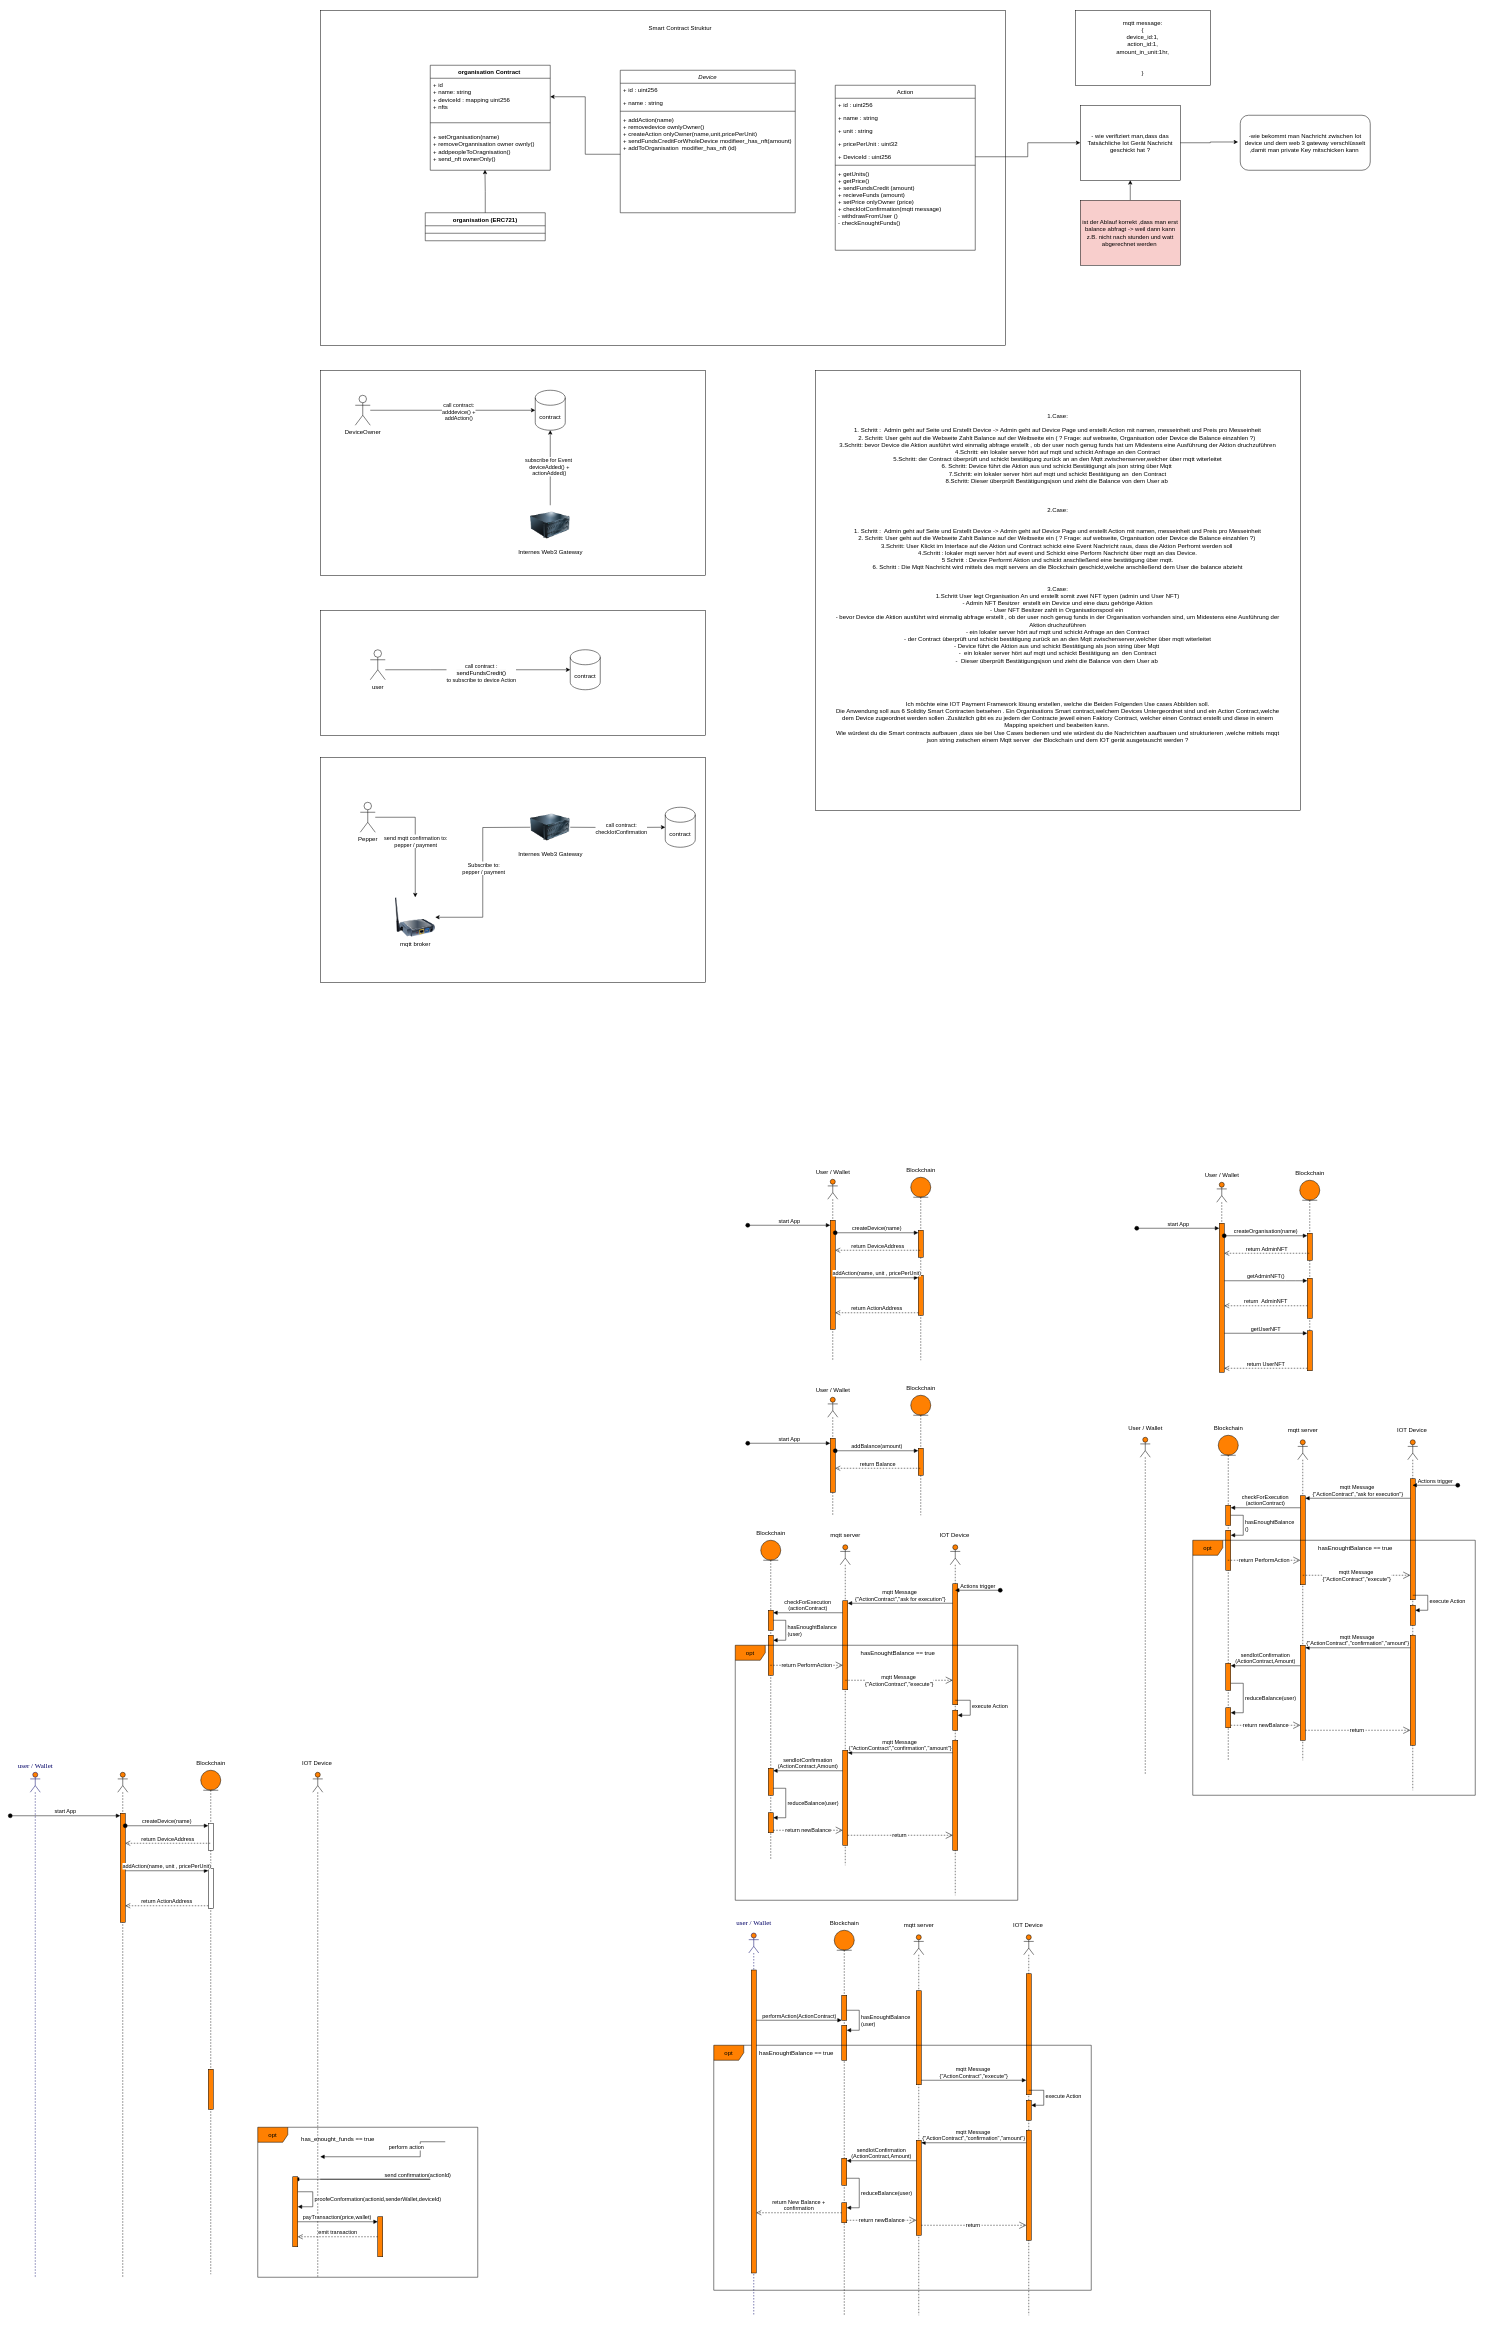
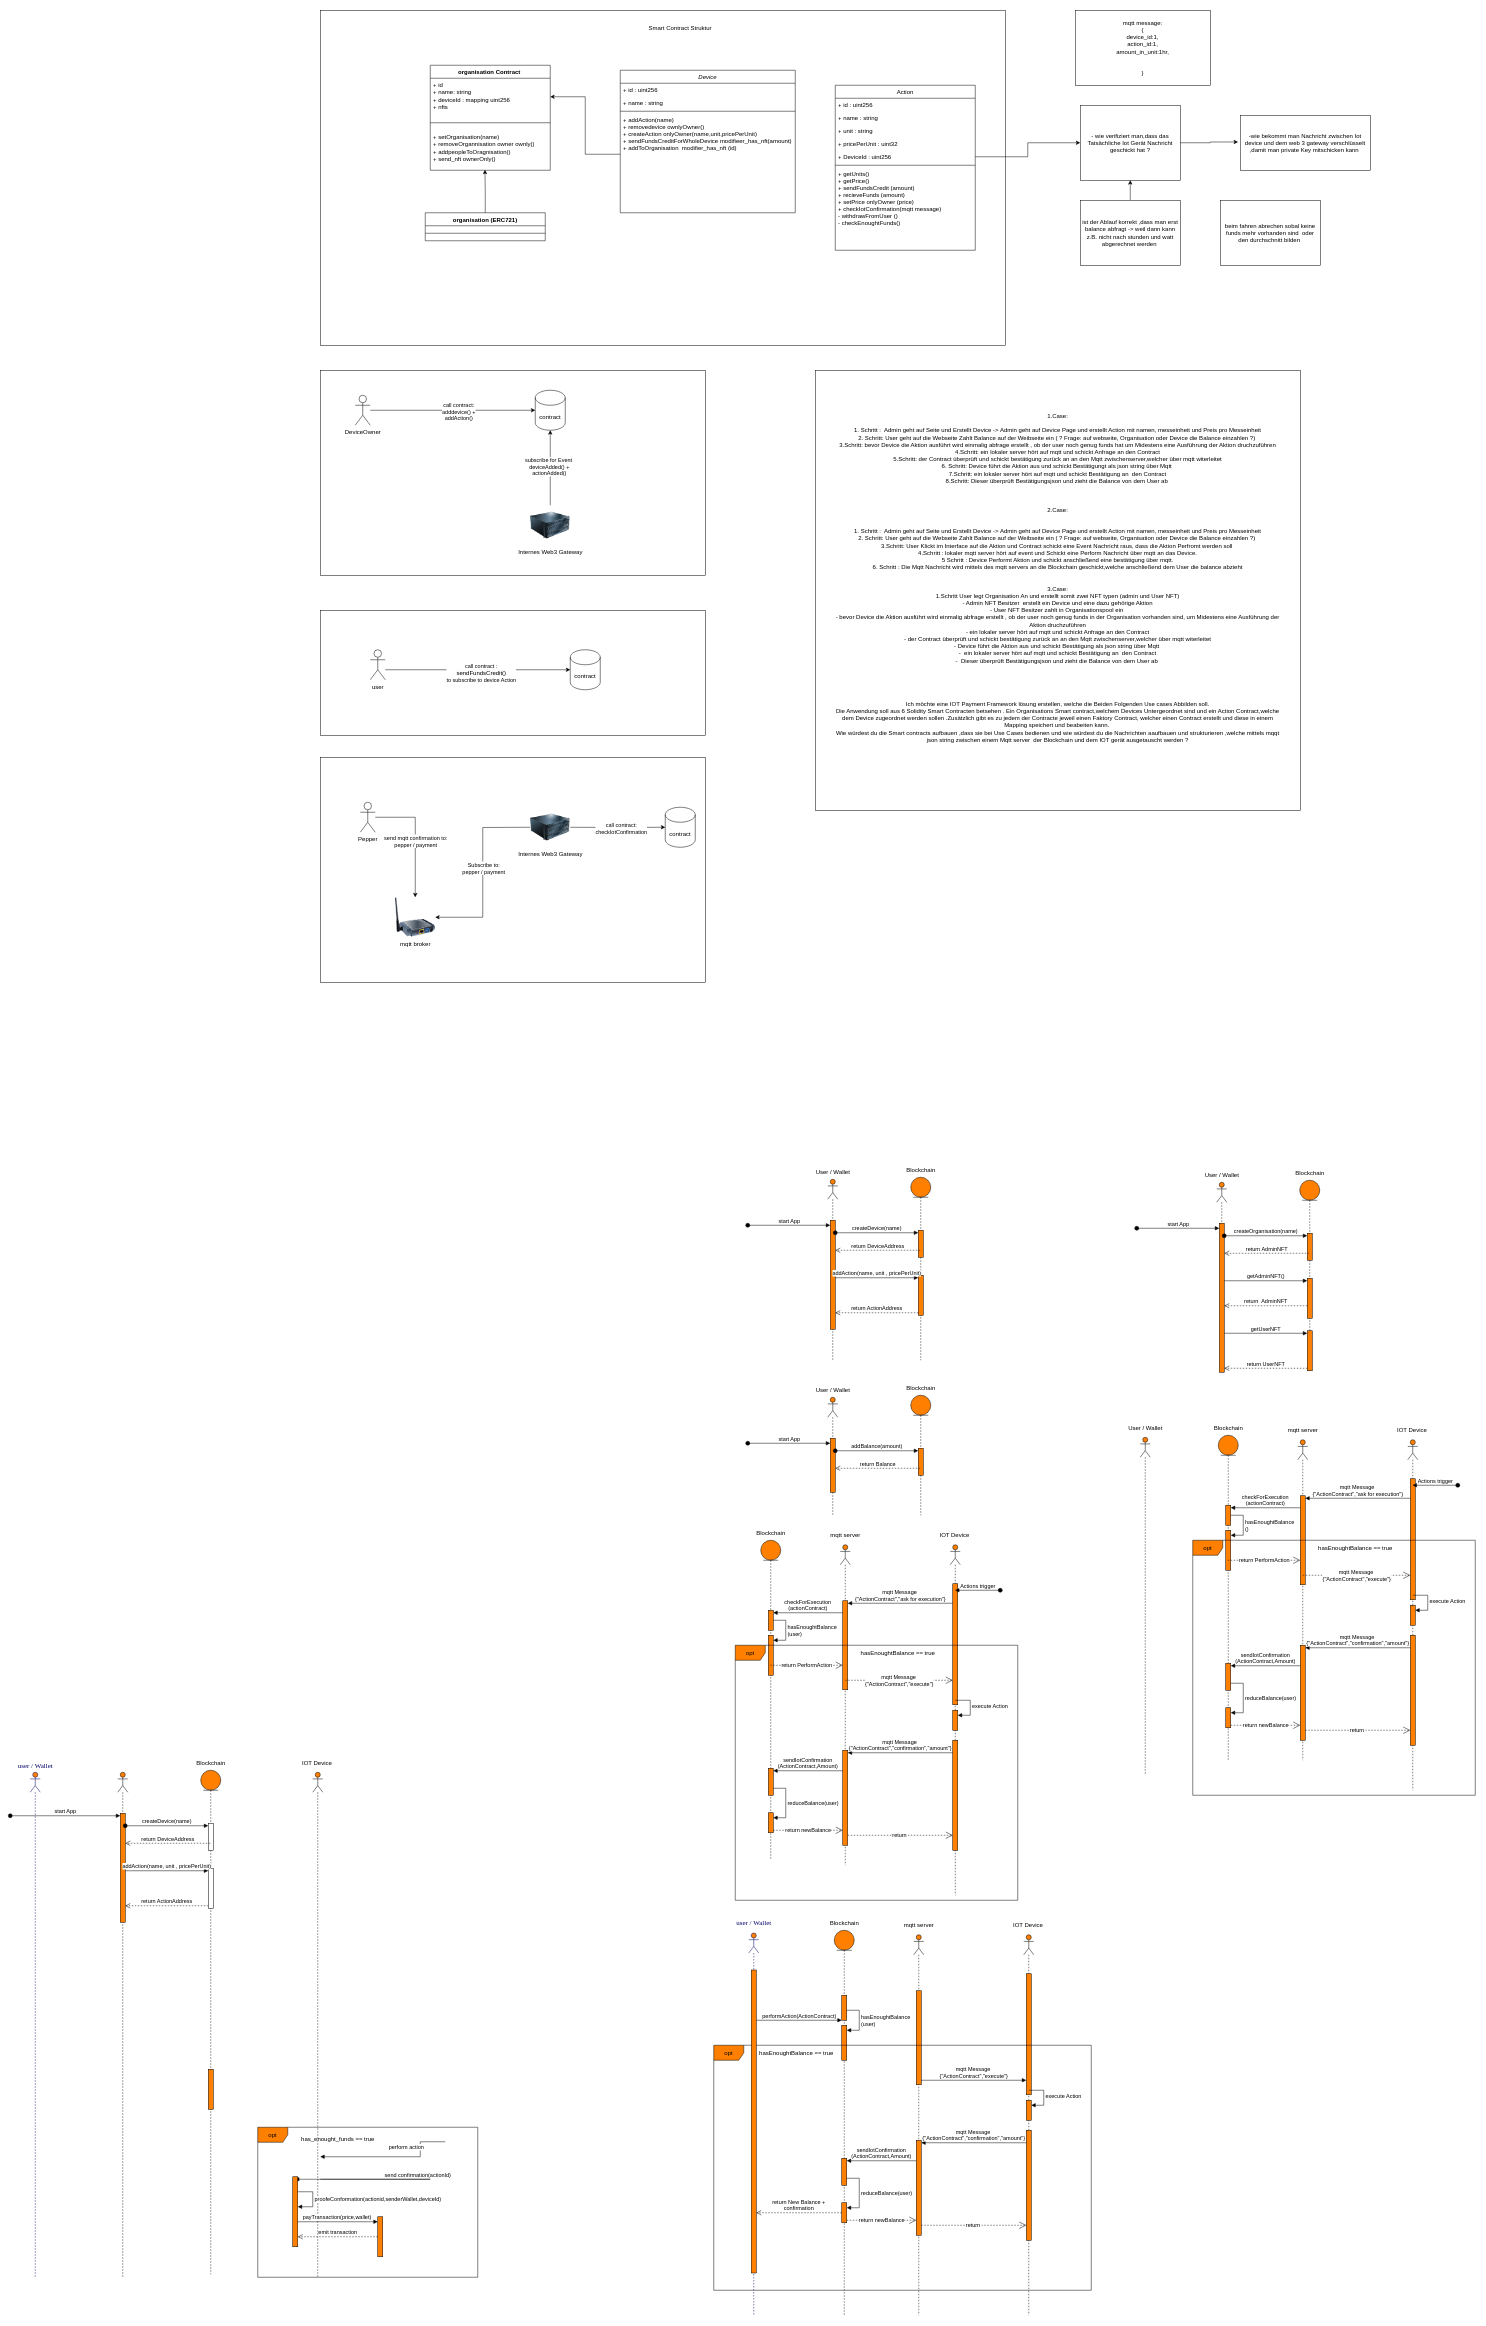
(1305, 143) -> (1305, 143)
(1130, 233) -> (1130, 233)
none -> (1270, 233)
